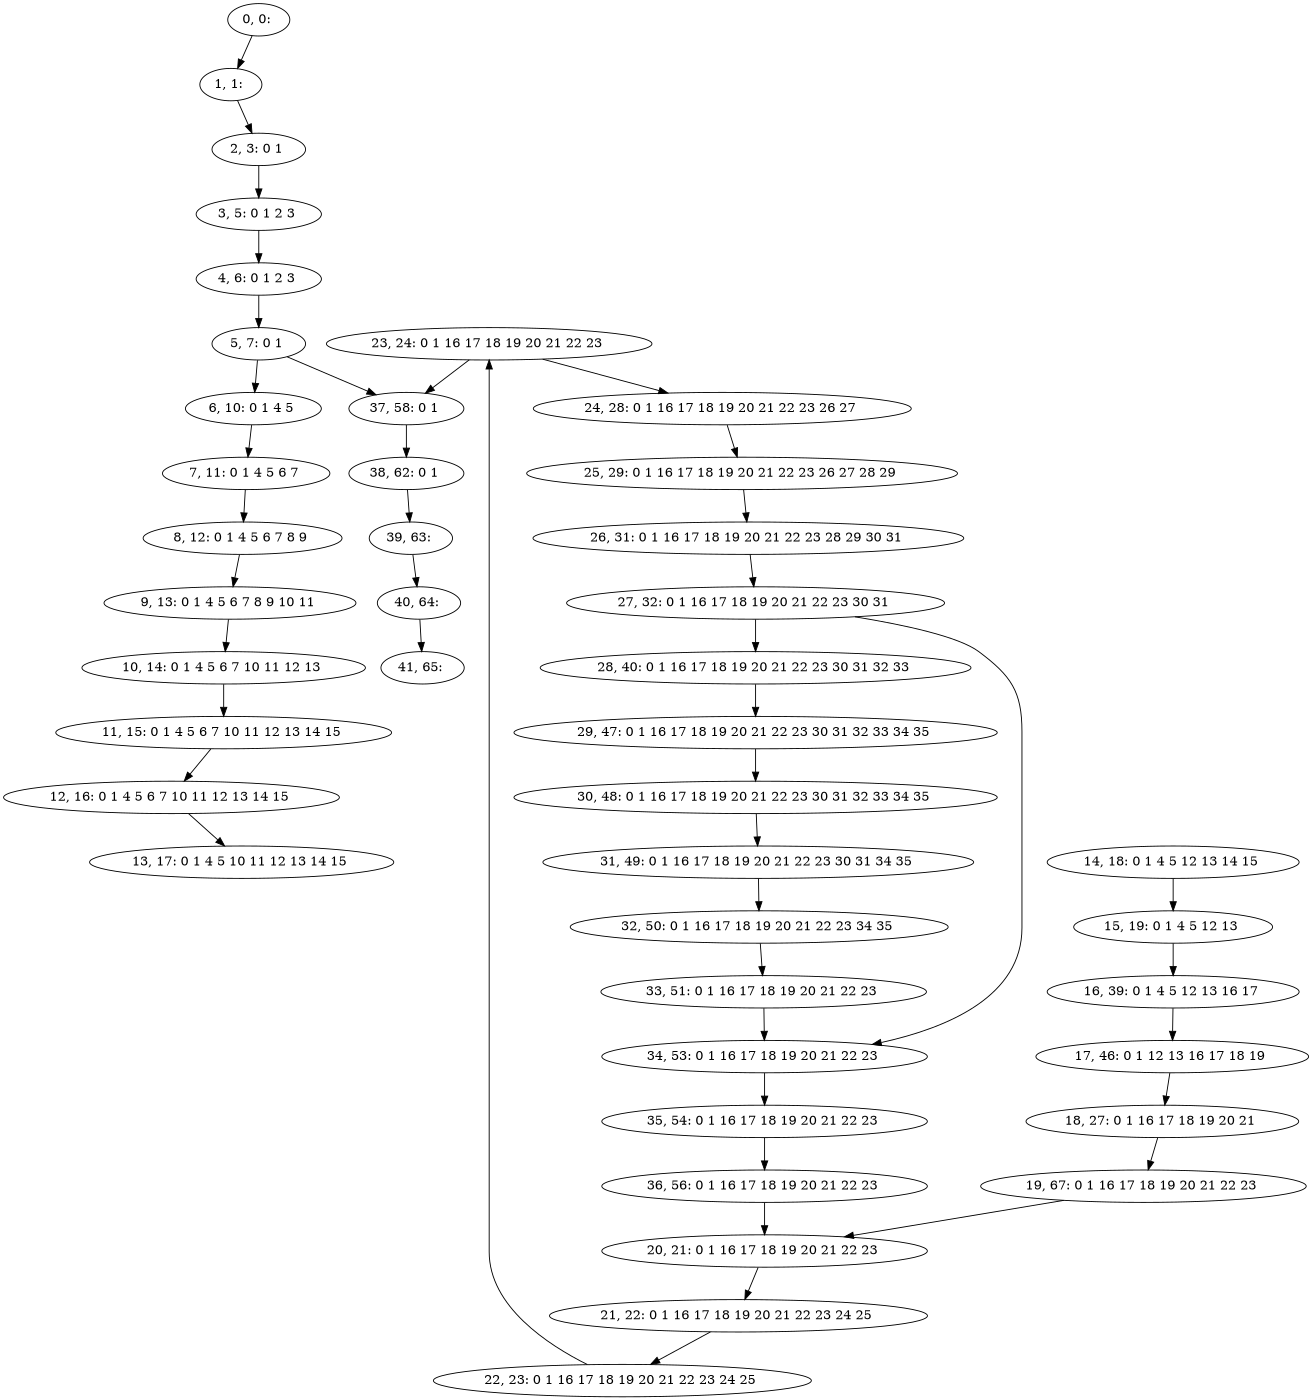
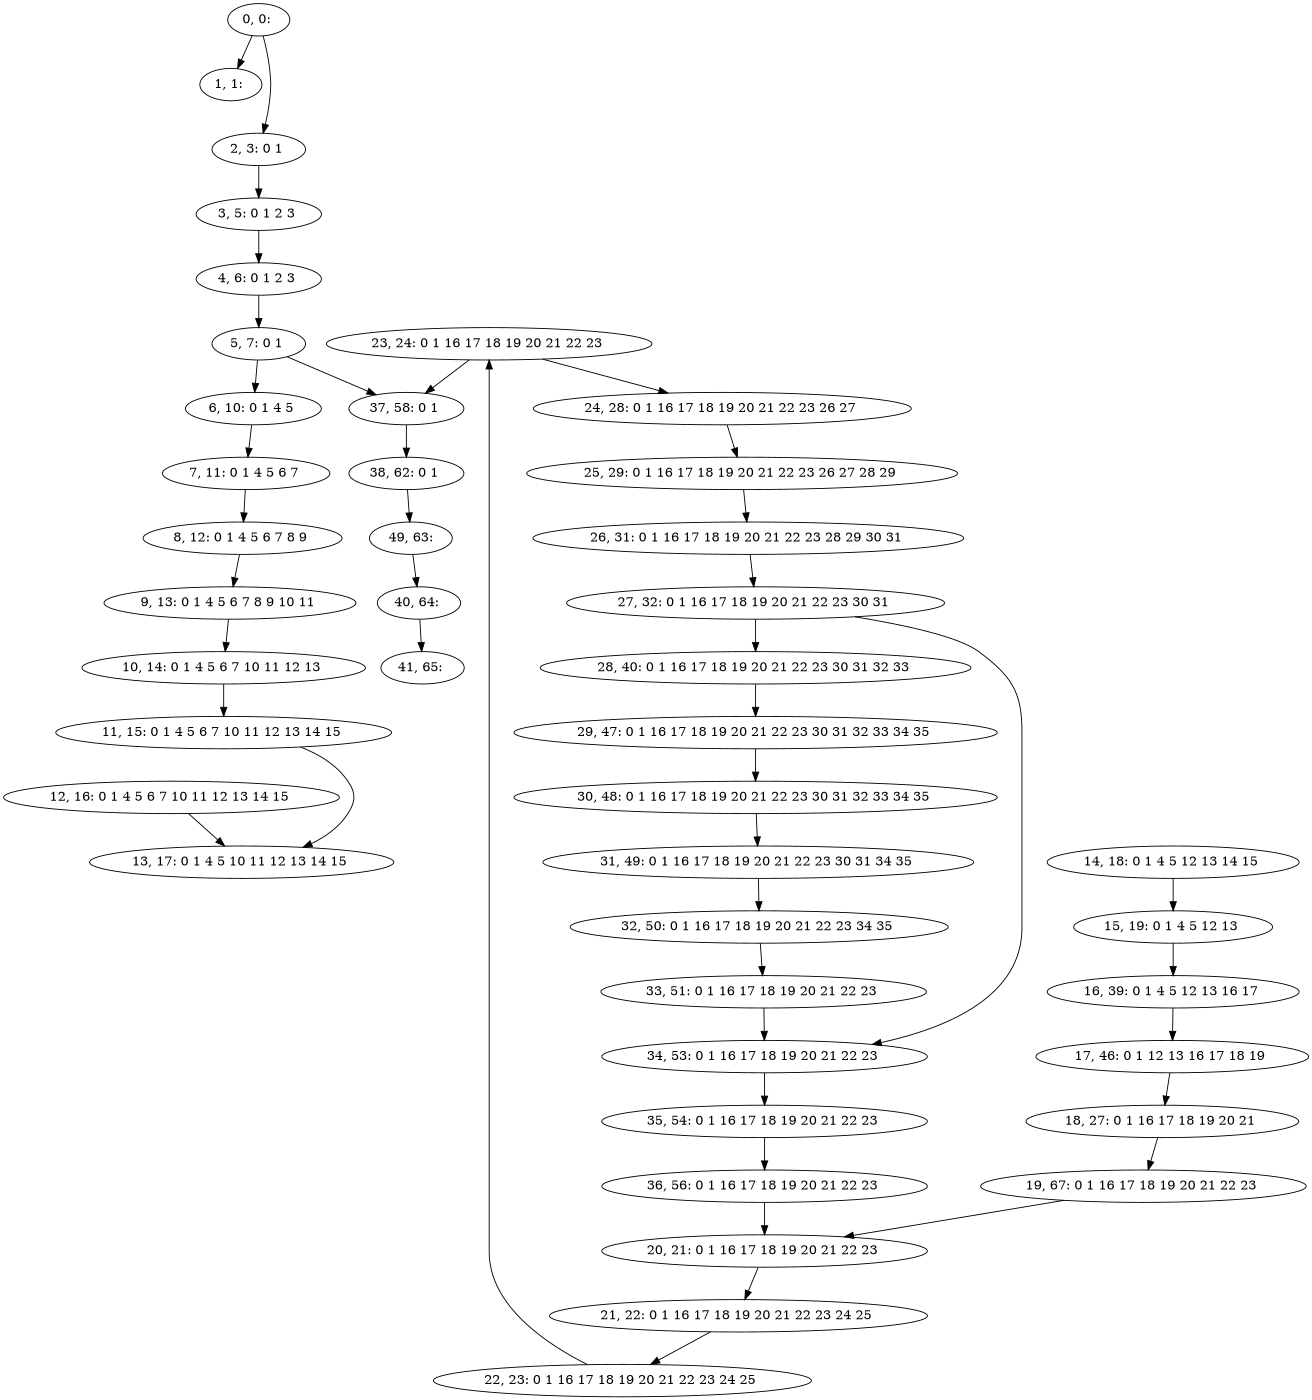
(243, 113) -> (271, 80)
(411, 538) -> (411, 538)
(200, 762) -> (353, 792)
